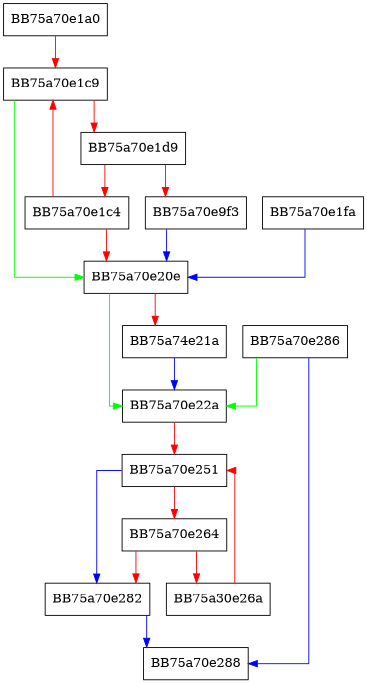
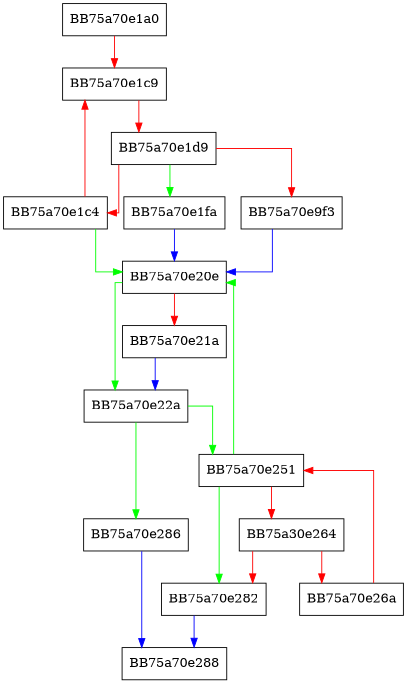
none -> (170, 176)
(14, 219) -> (234, 368)
(106, 240) -> (96, 259)
(174, 342) -> (174, 342)
(256, 393) -> (136, 466)
(174, 434) -> (213, 413)
(97, 510) -> (219, 530)
(174, 535) -> (292, 535)
(218, 599) -> (352, 599)
